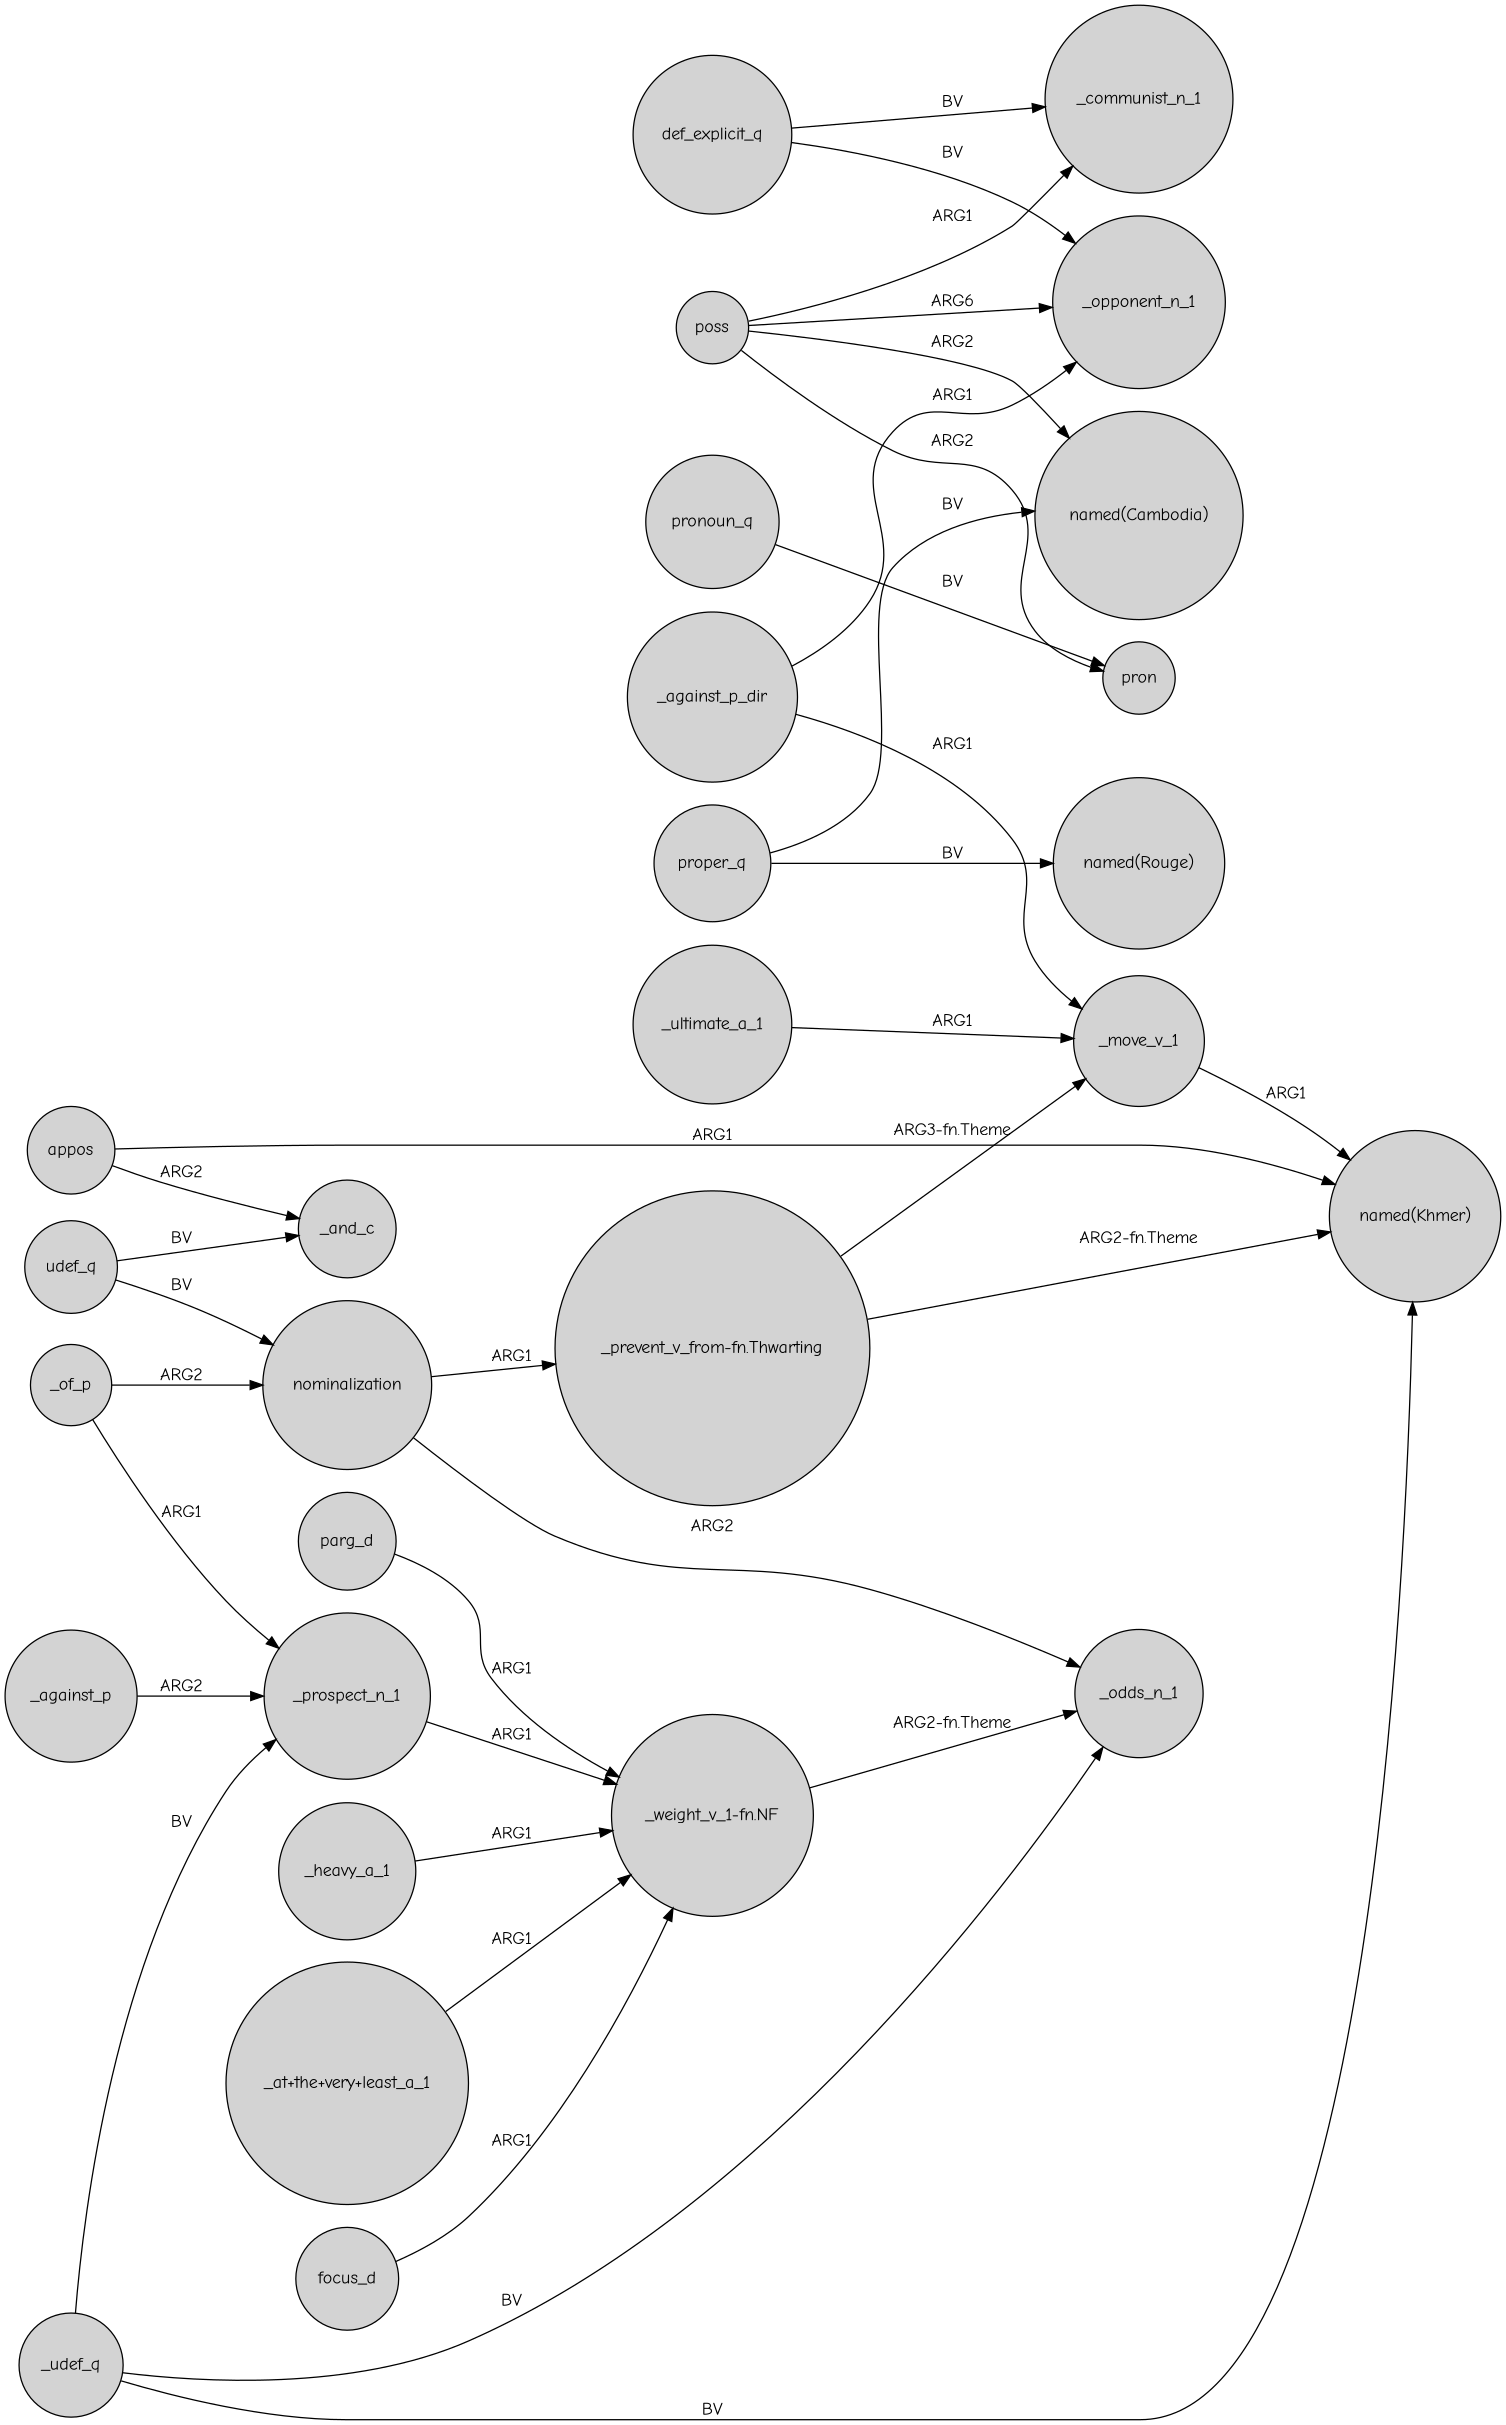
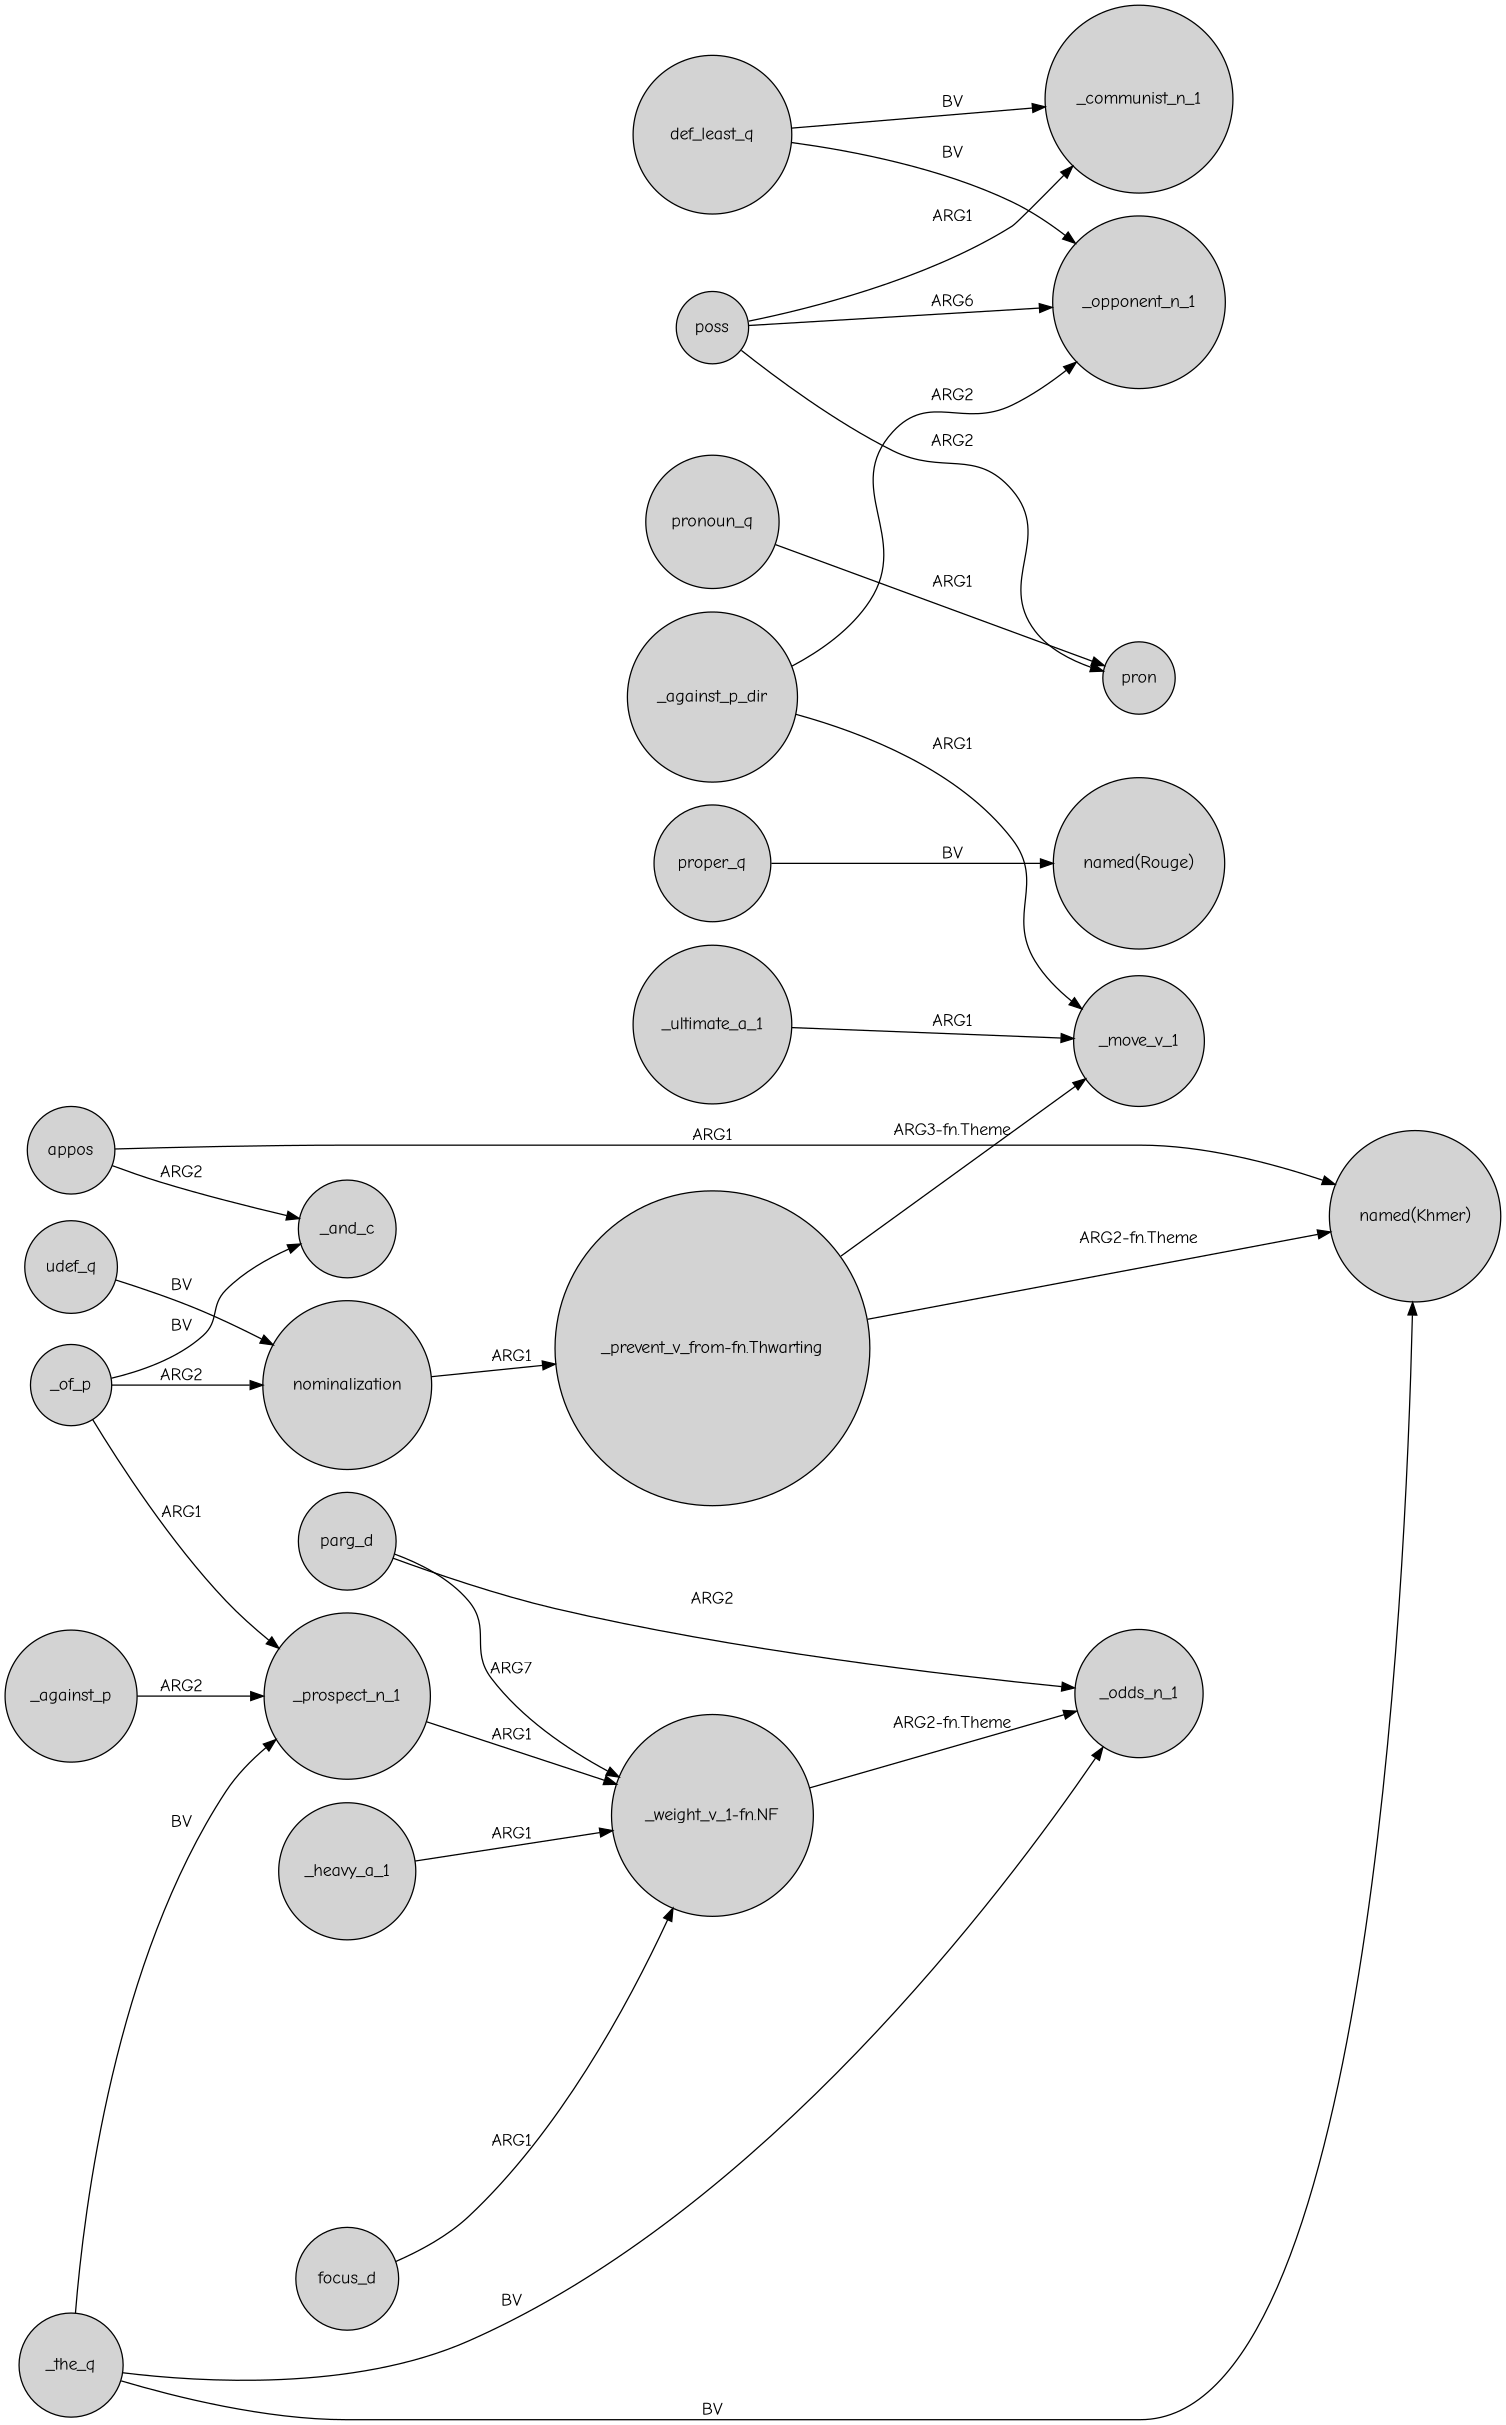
(712, 135) -> (712, 135)
(953, 396) -> (953, 396)
(1139, 516) -> none
(953, 582) -> (953, 582)
(1272, 1106) -> none
(201, 1249) -> (211, 1326)
(730, 1570) -> (723, 1642)
(512, 1669) -> (512, 1669)
(347, 2083) -> none
(71, 2365) -> (71, 2365)
